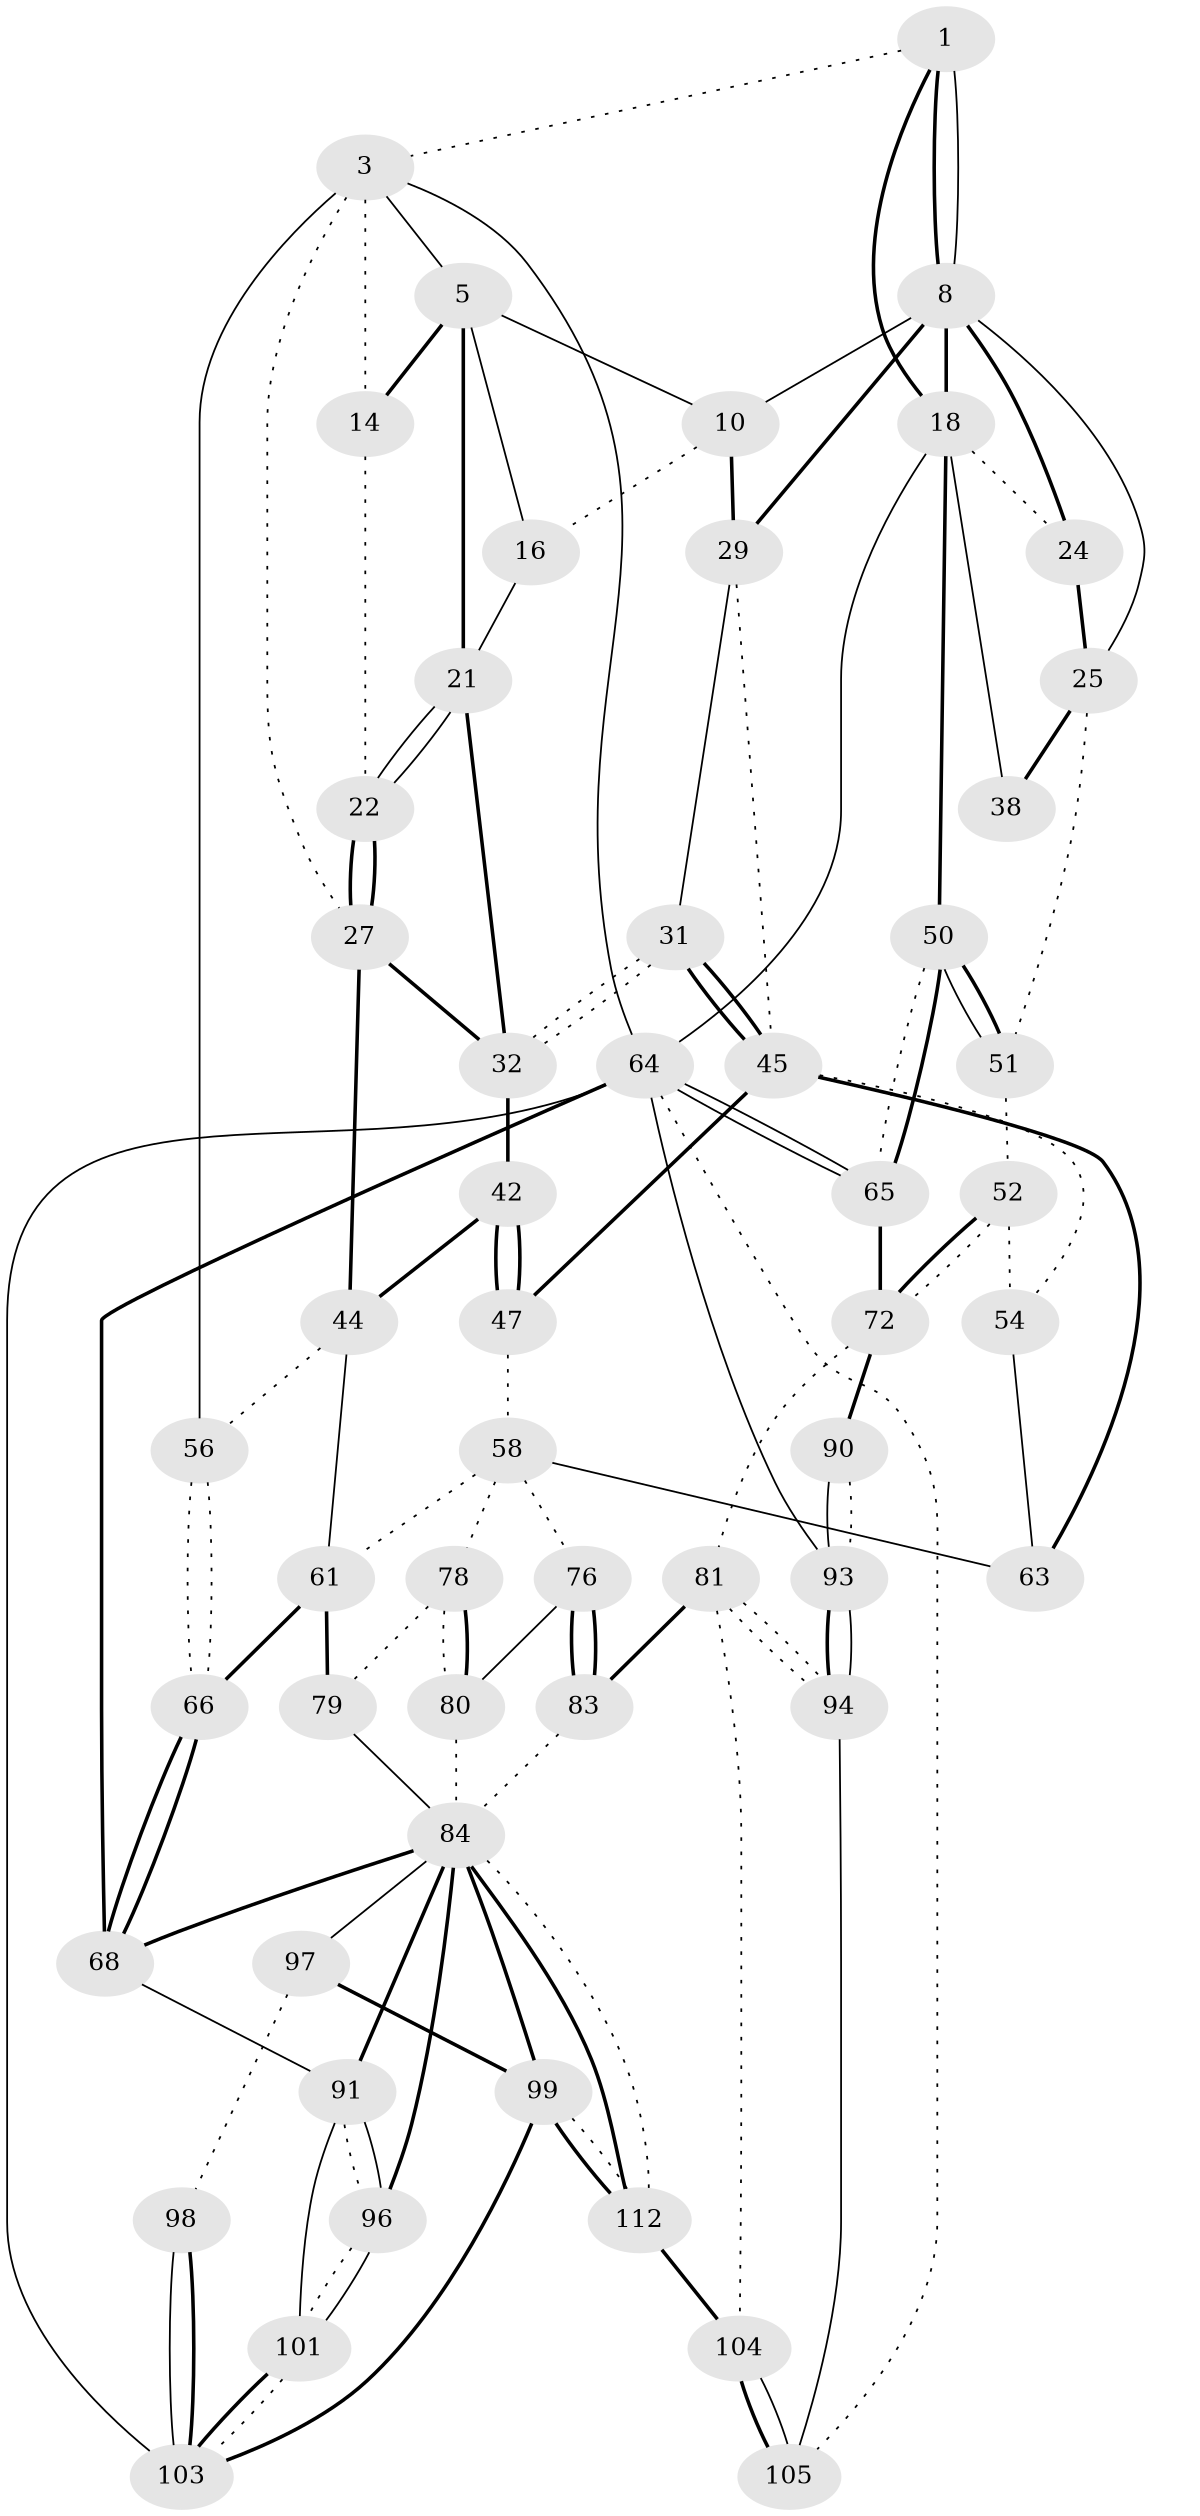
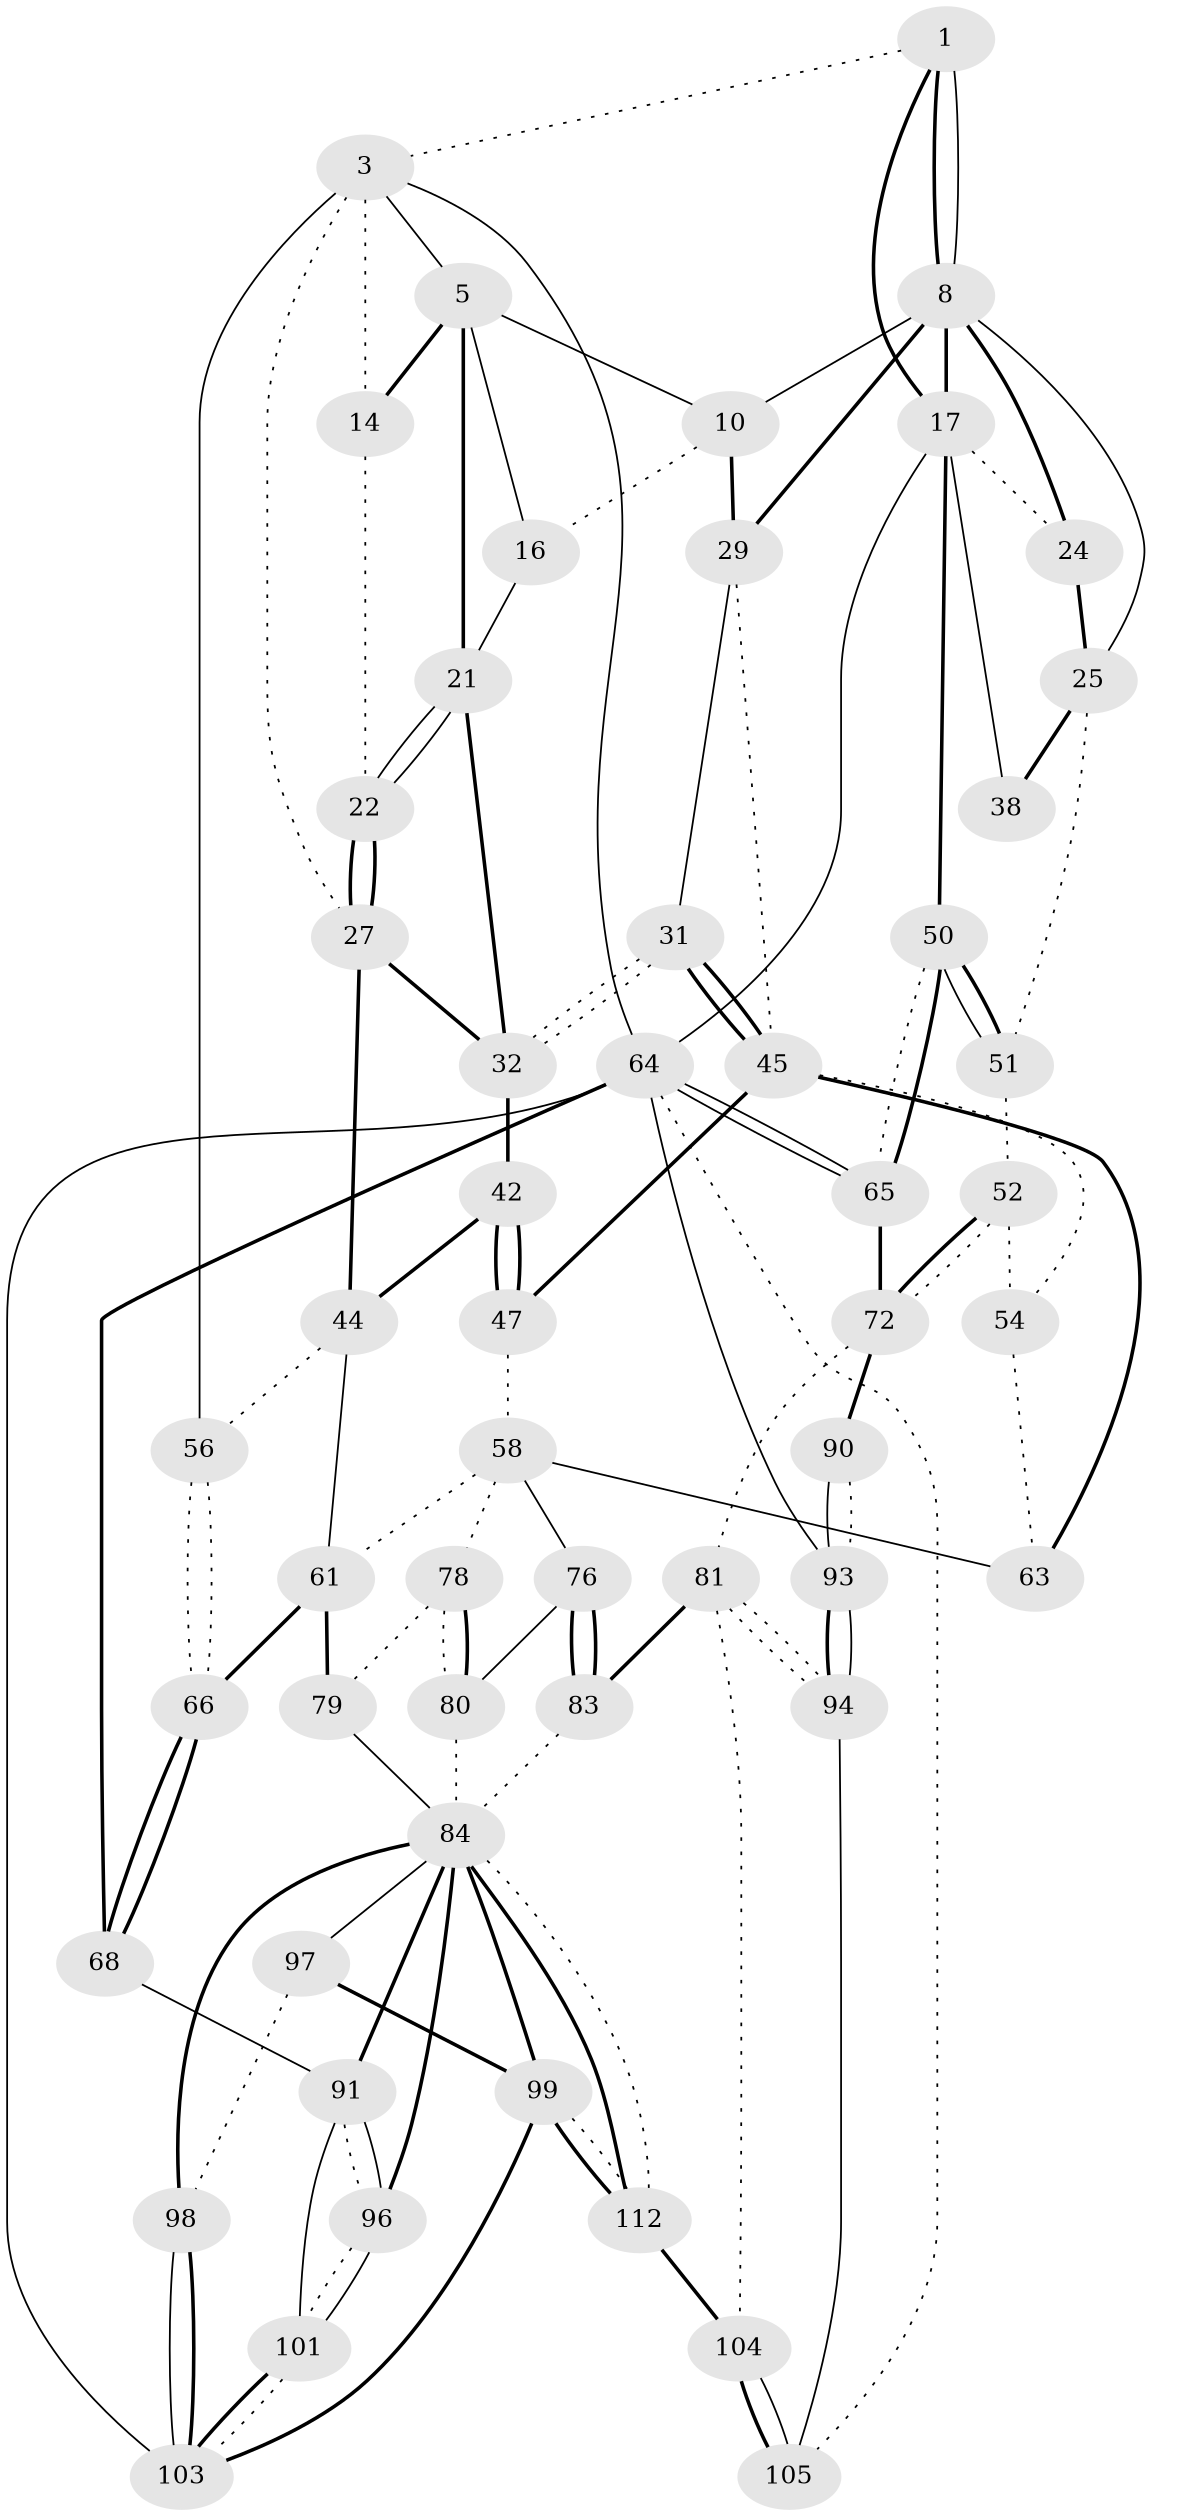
(946, 424) -> (946, 424)
(1023, 1450) -> (1023, 1450)
(545, 1514) -> (545, 1514)
(278, 1896) -> (217, 1961)
